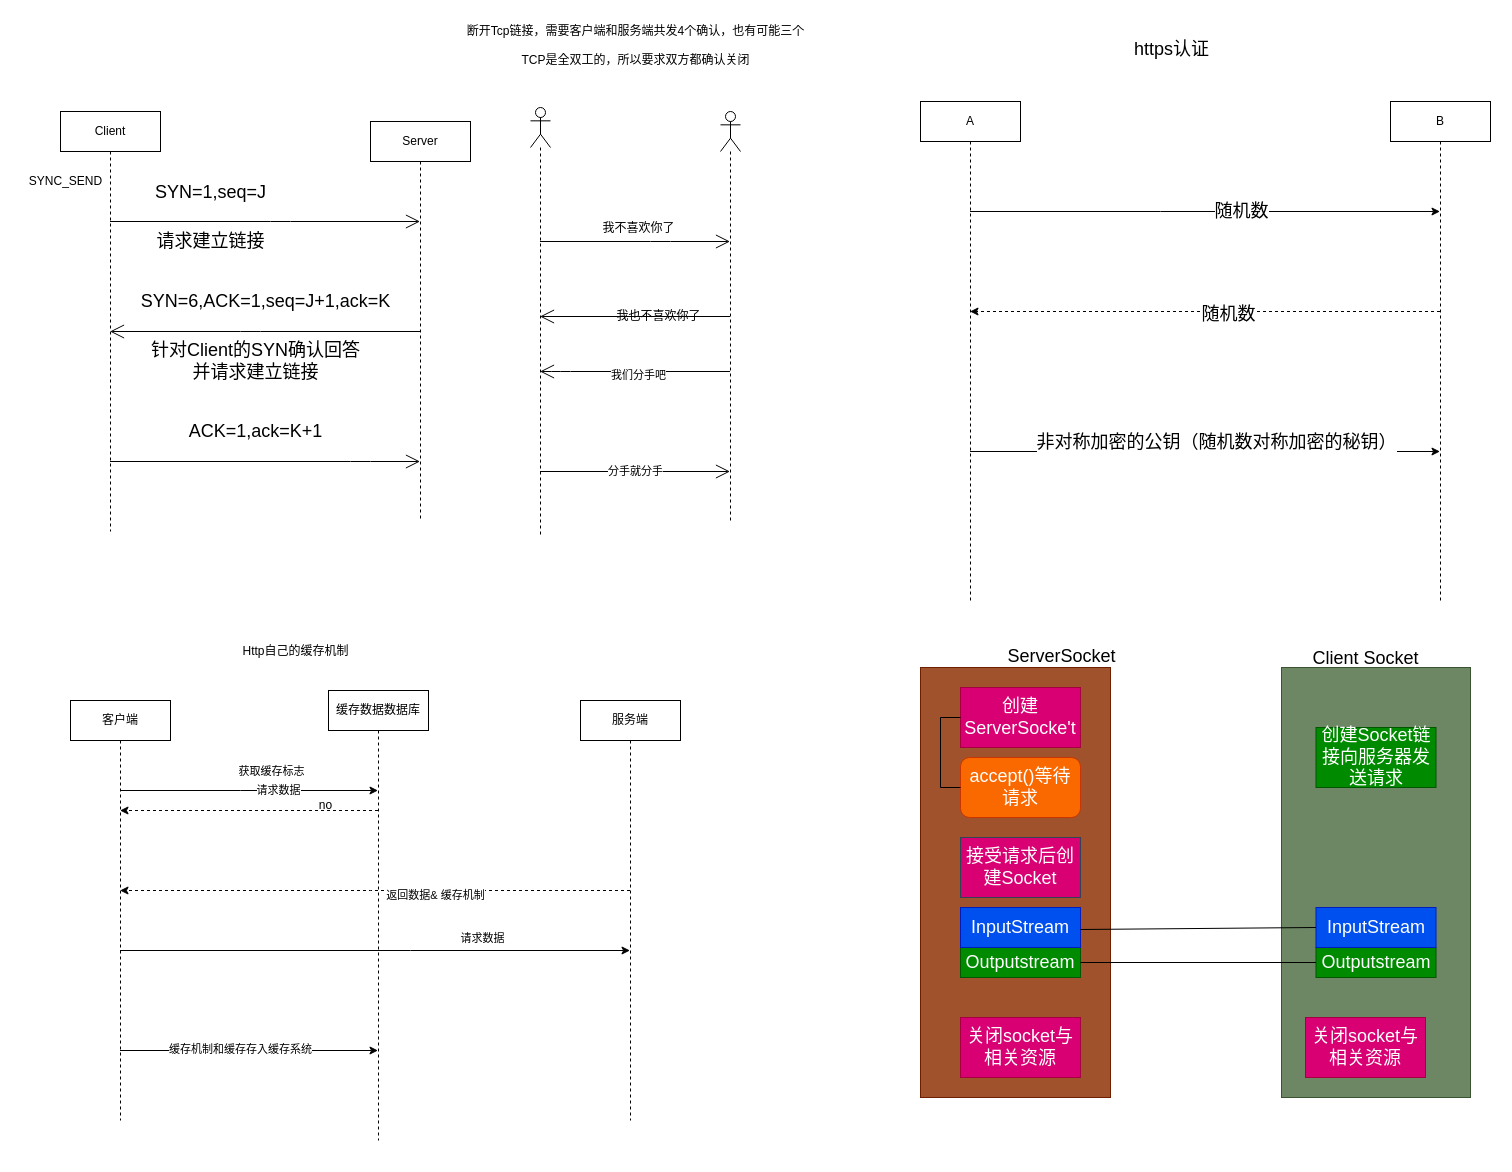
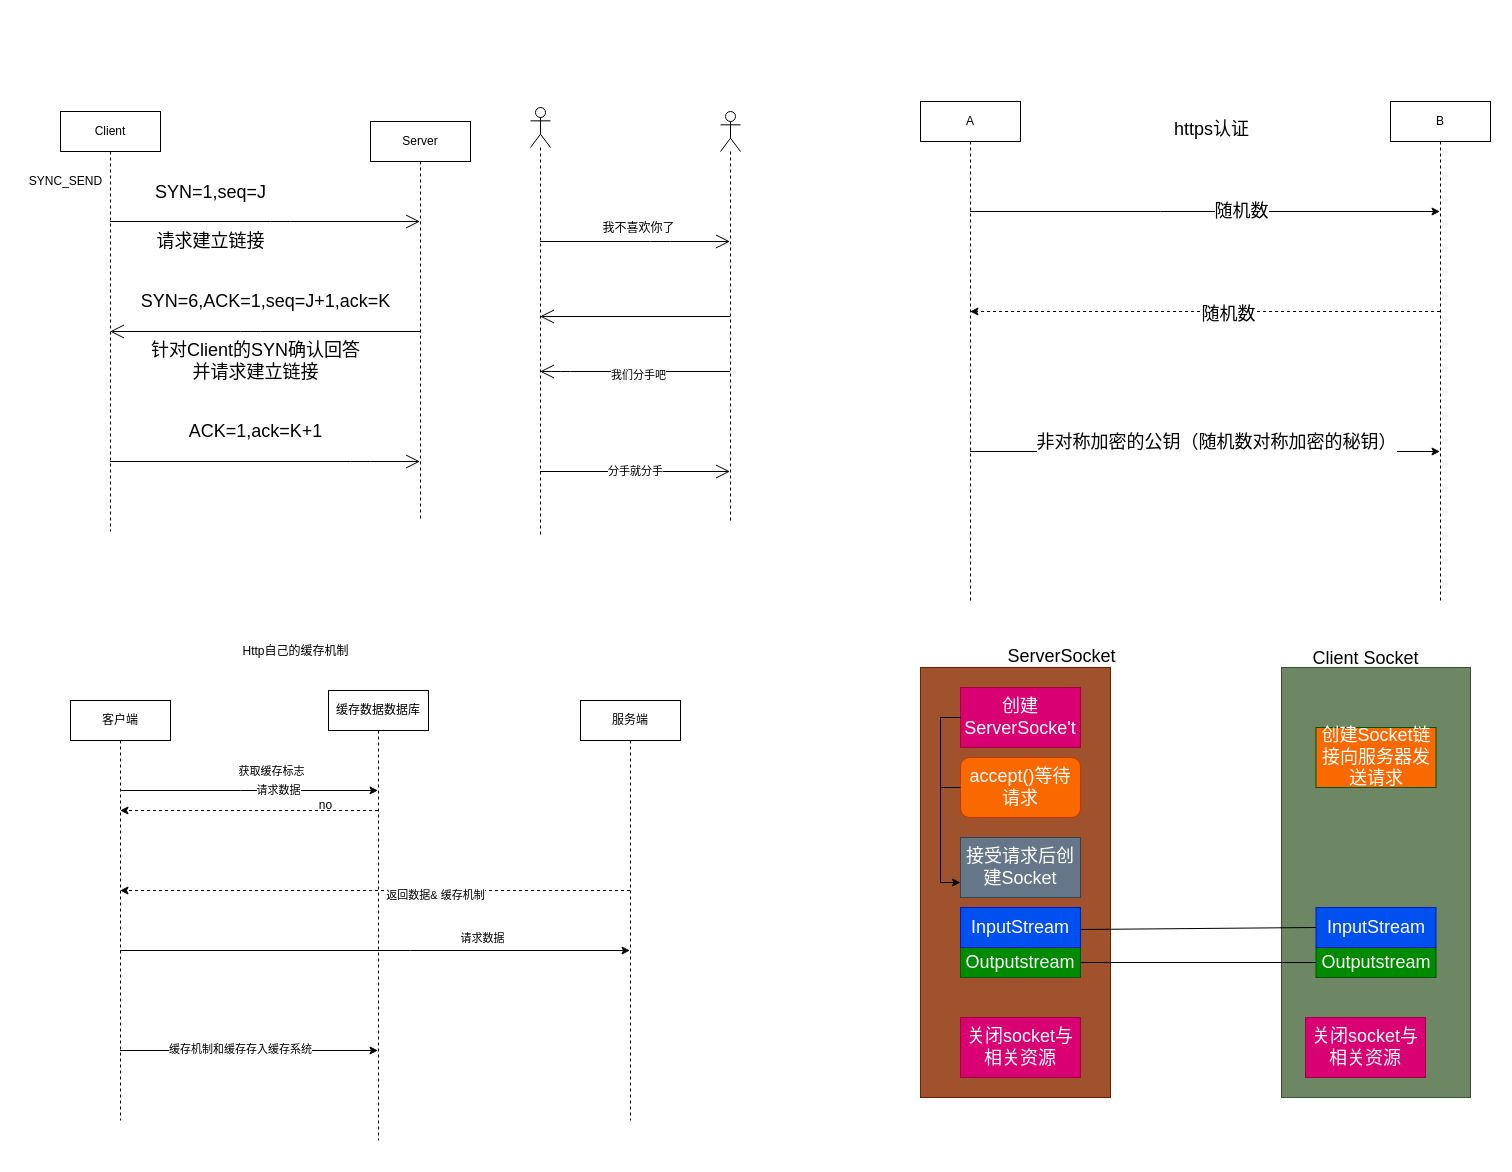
(636, 46) -> none
(1172, 50) -> (1212, 130)
(659, 317) -> none
(1376, 758) -> (1376, 758)
none -> (941, 843)
(1021, 868) -> (1021, 868)
